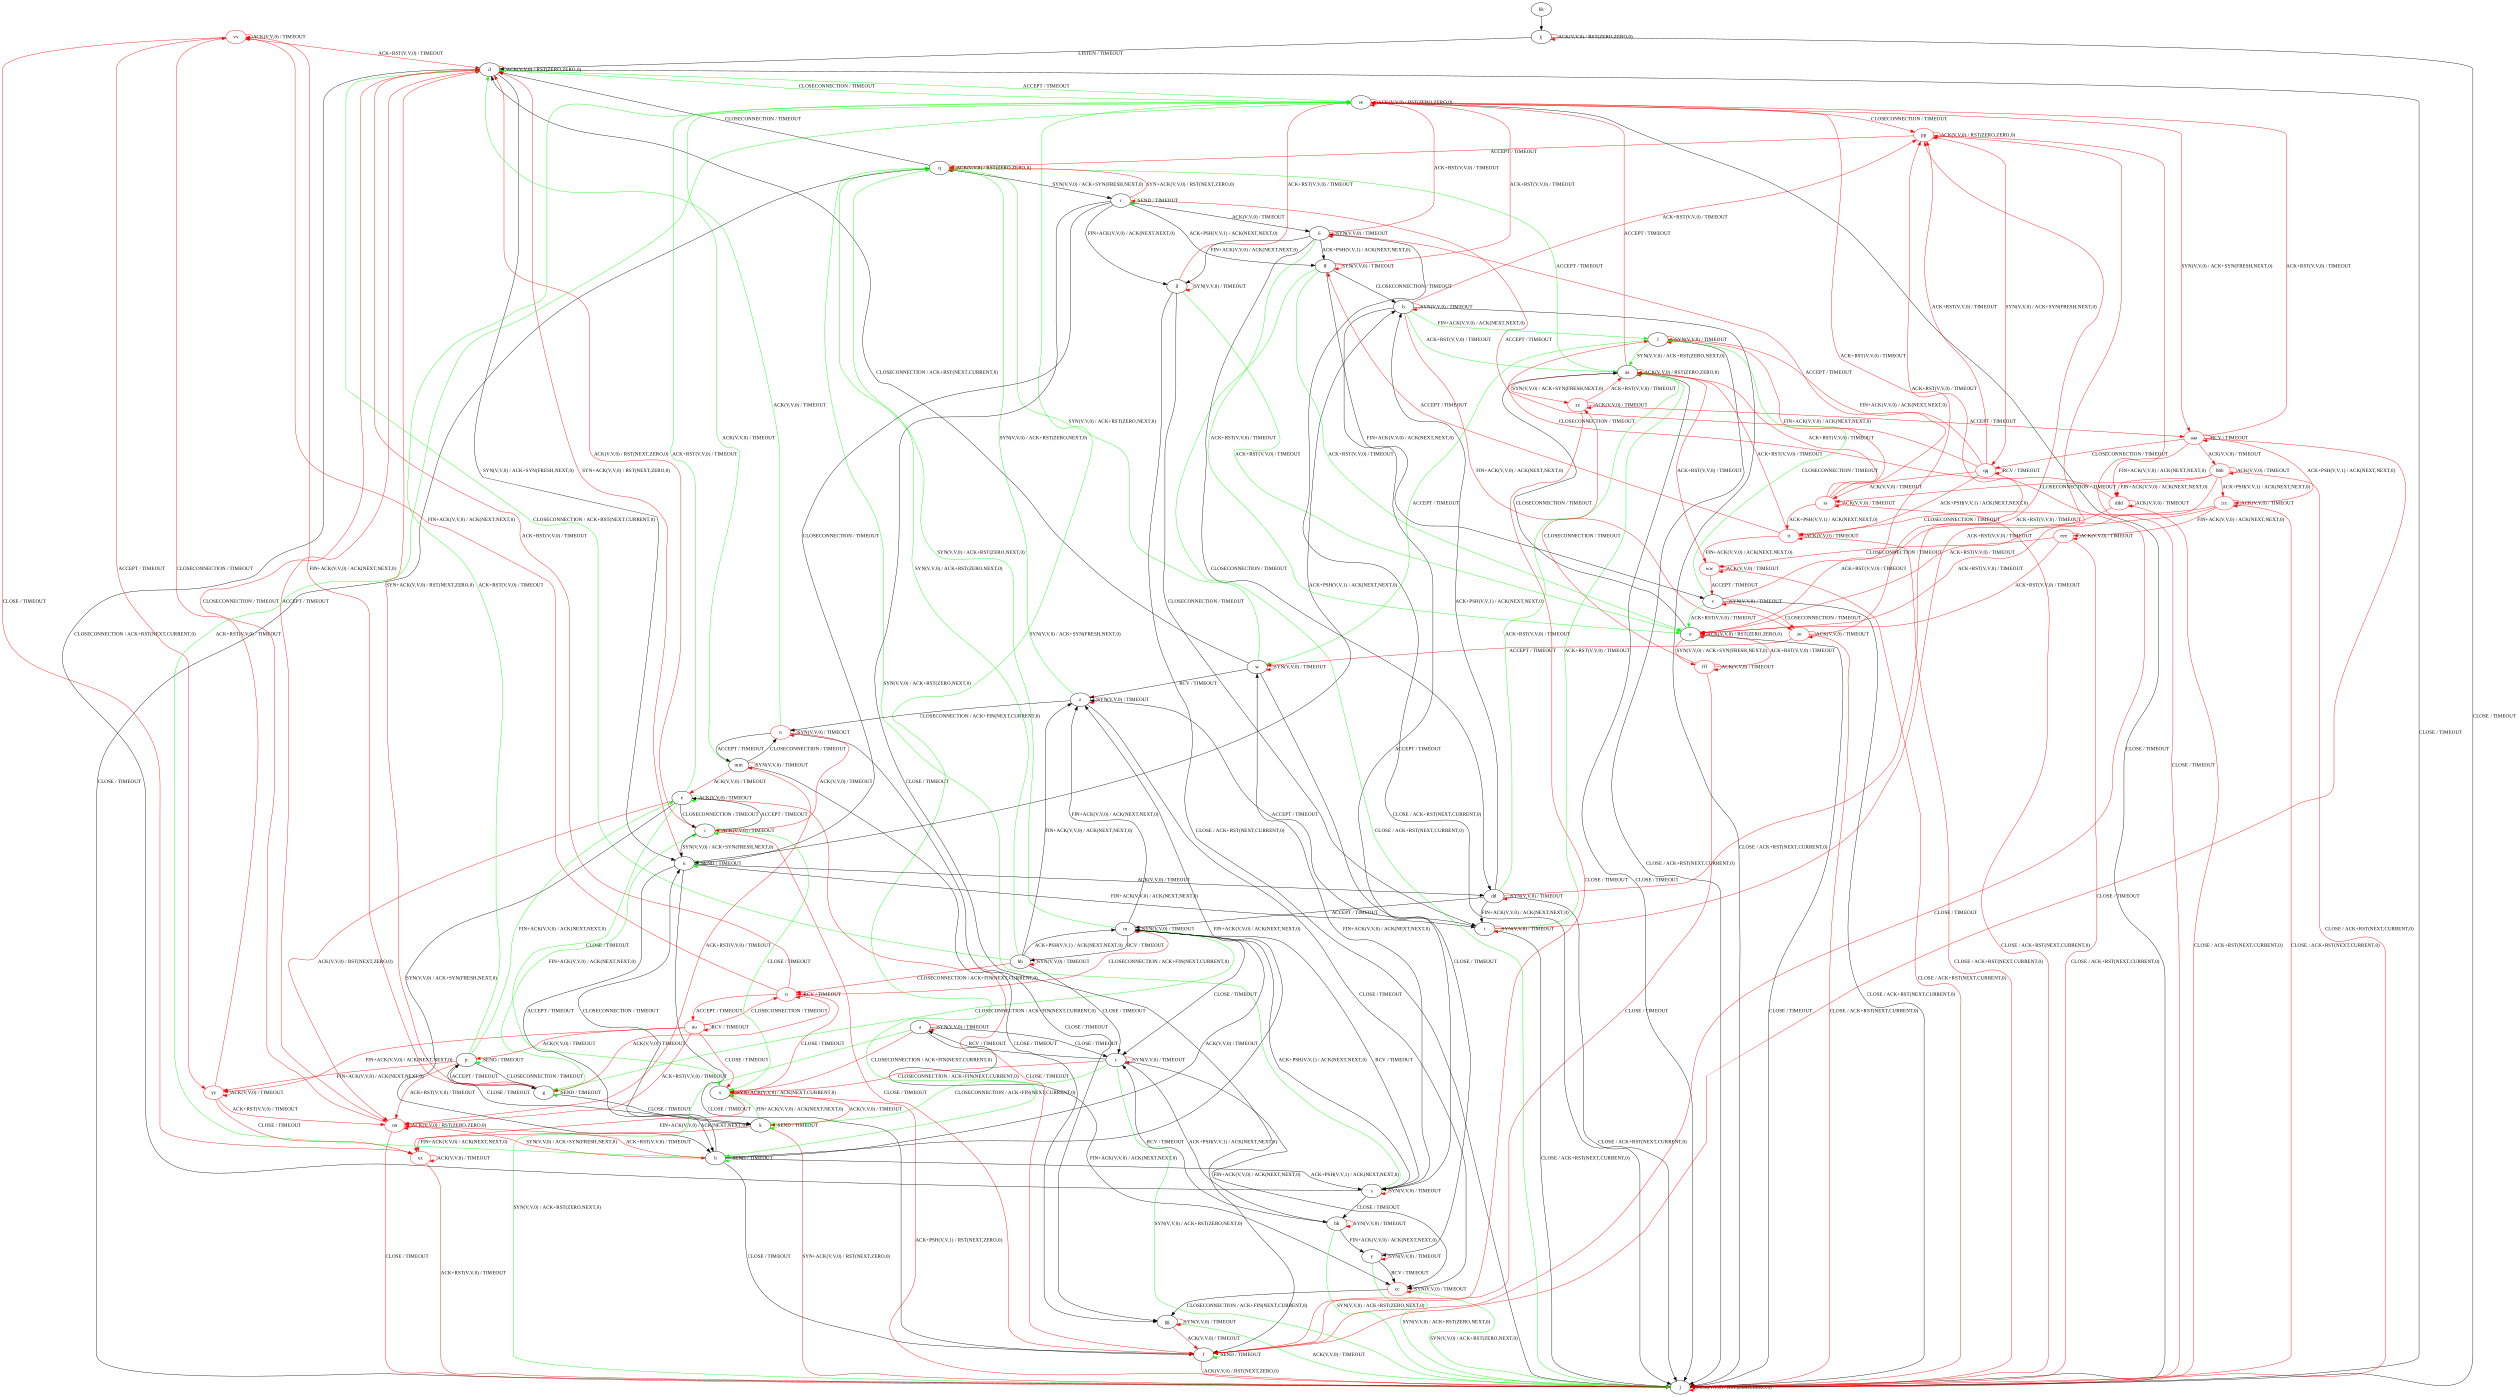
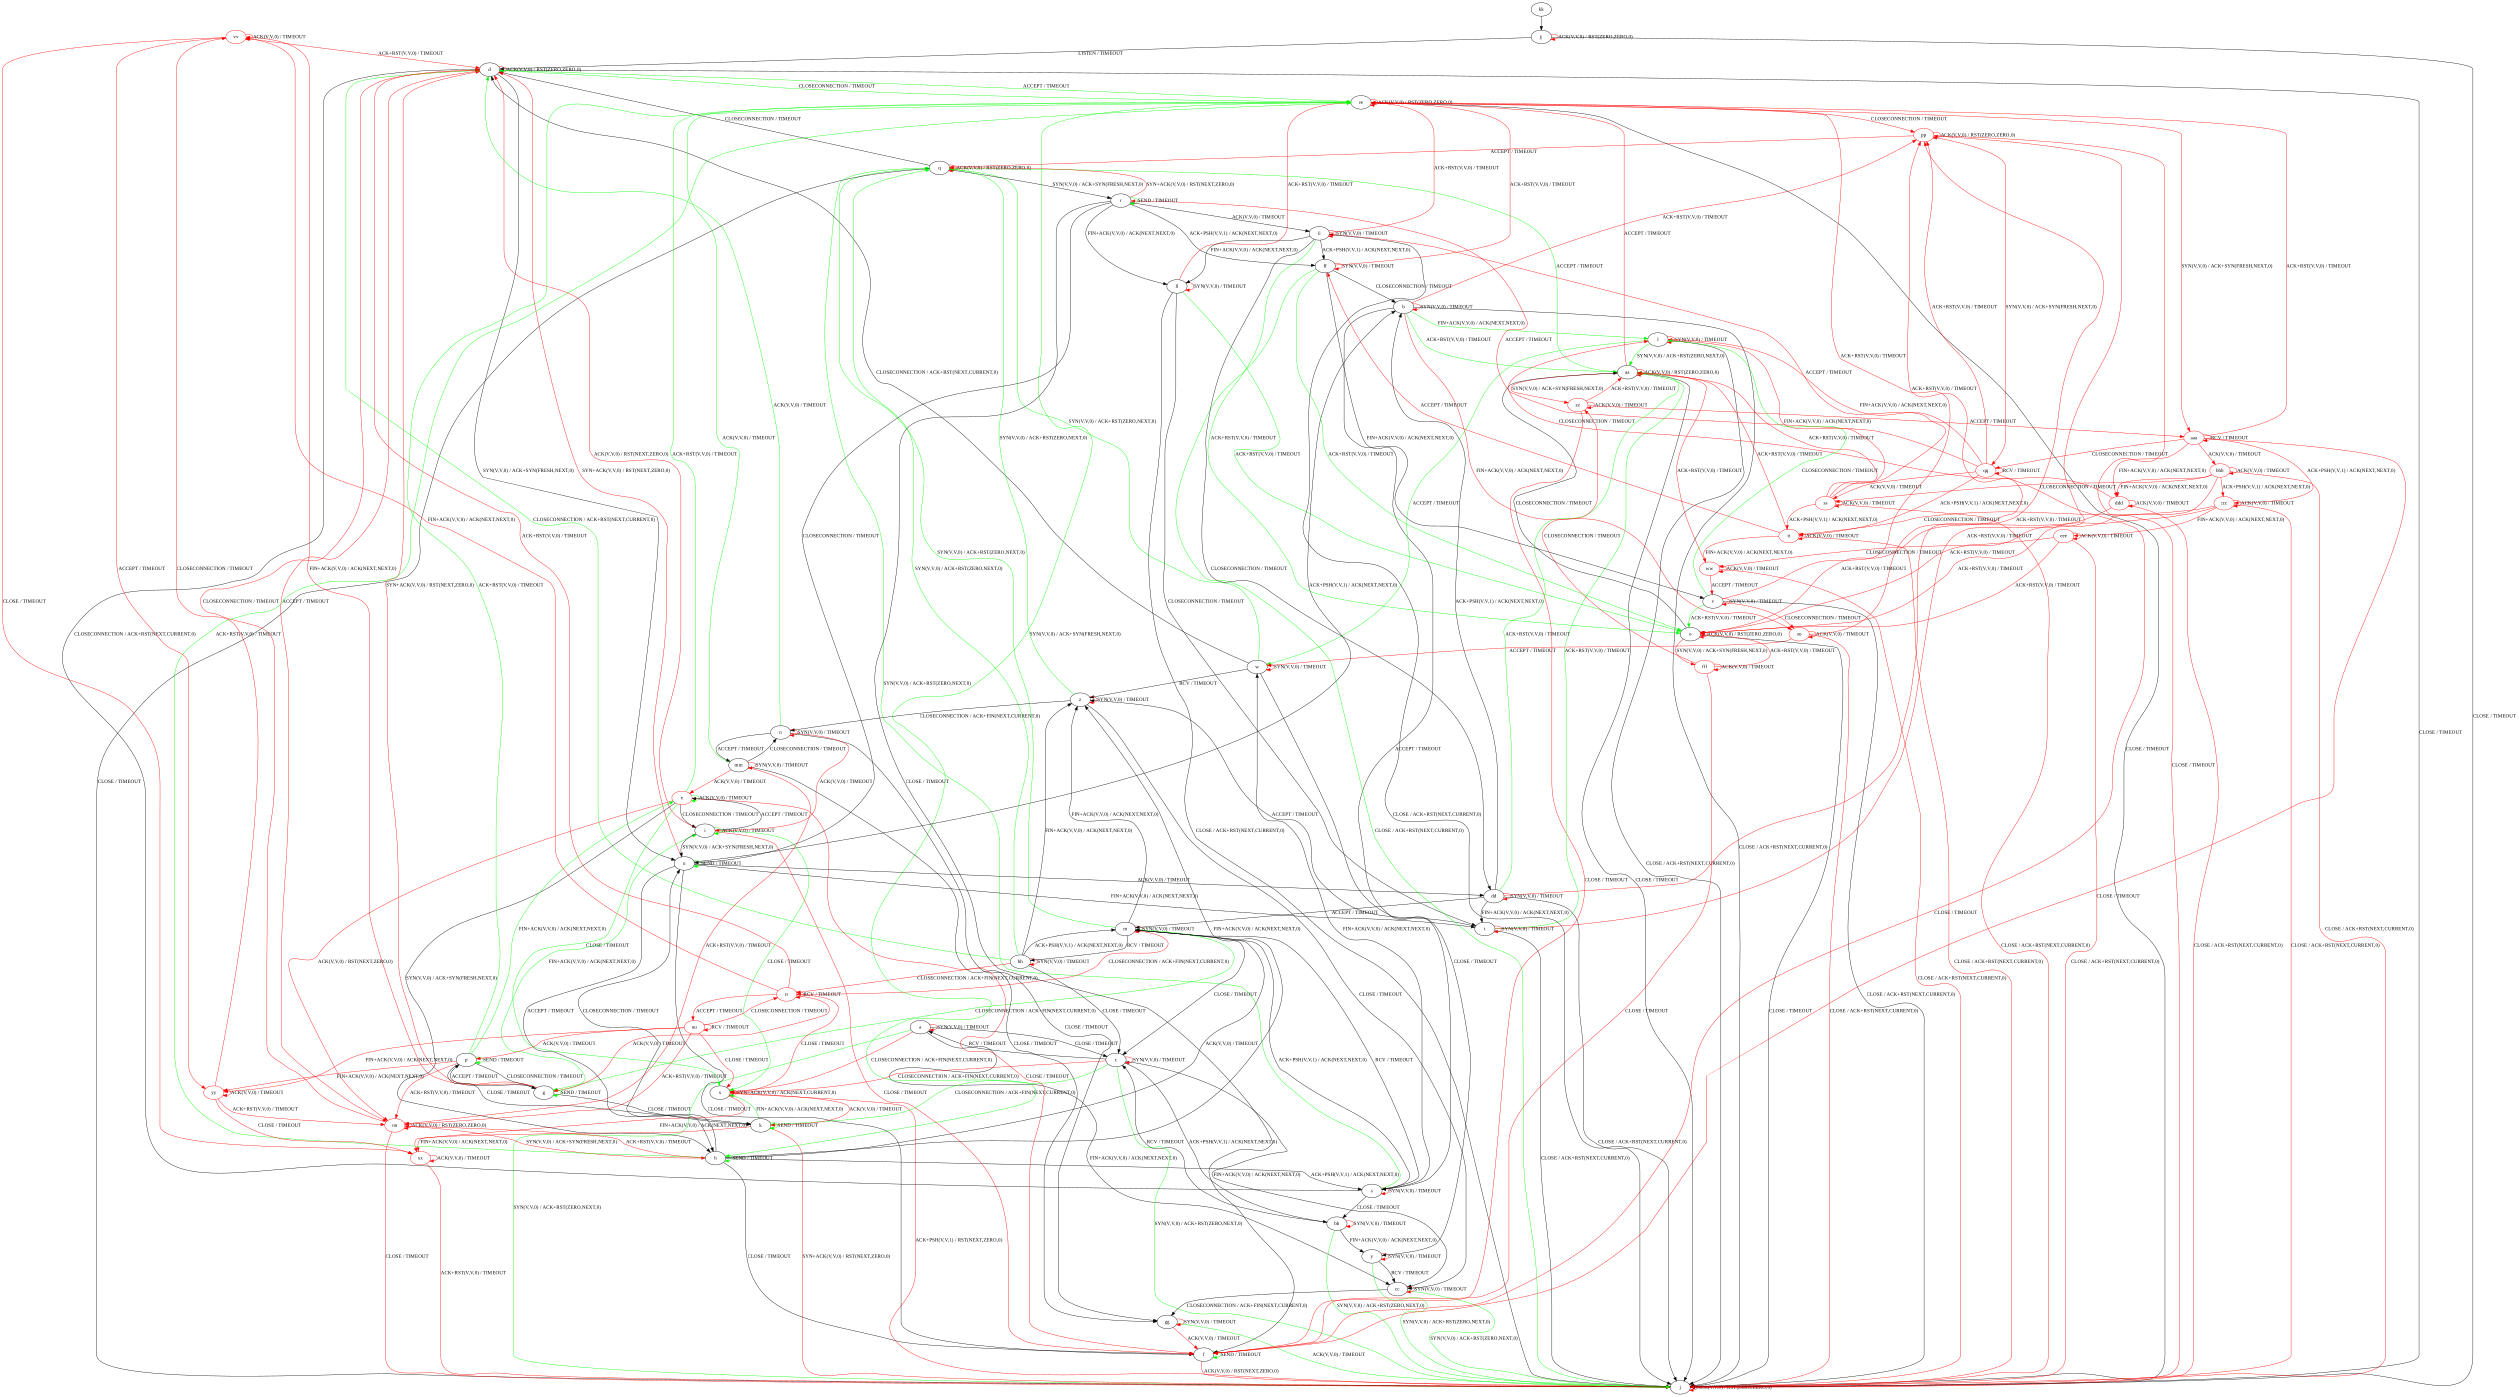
(781, 732) -> (781, 732)
(682, 798) -> (682, 798)
(1398, 1289) -> (1398, 1289)
